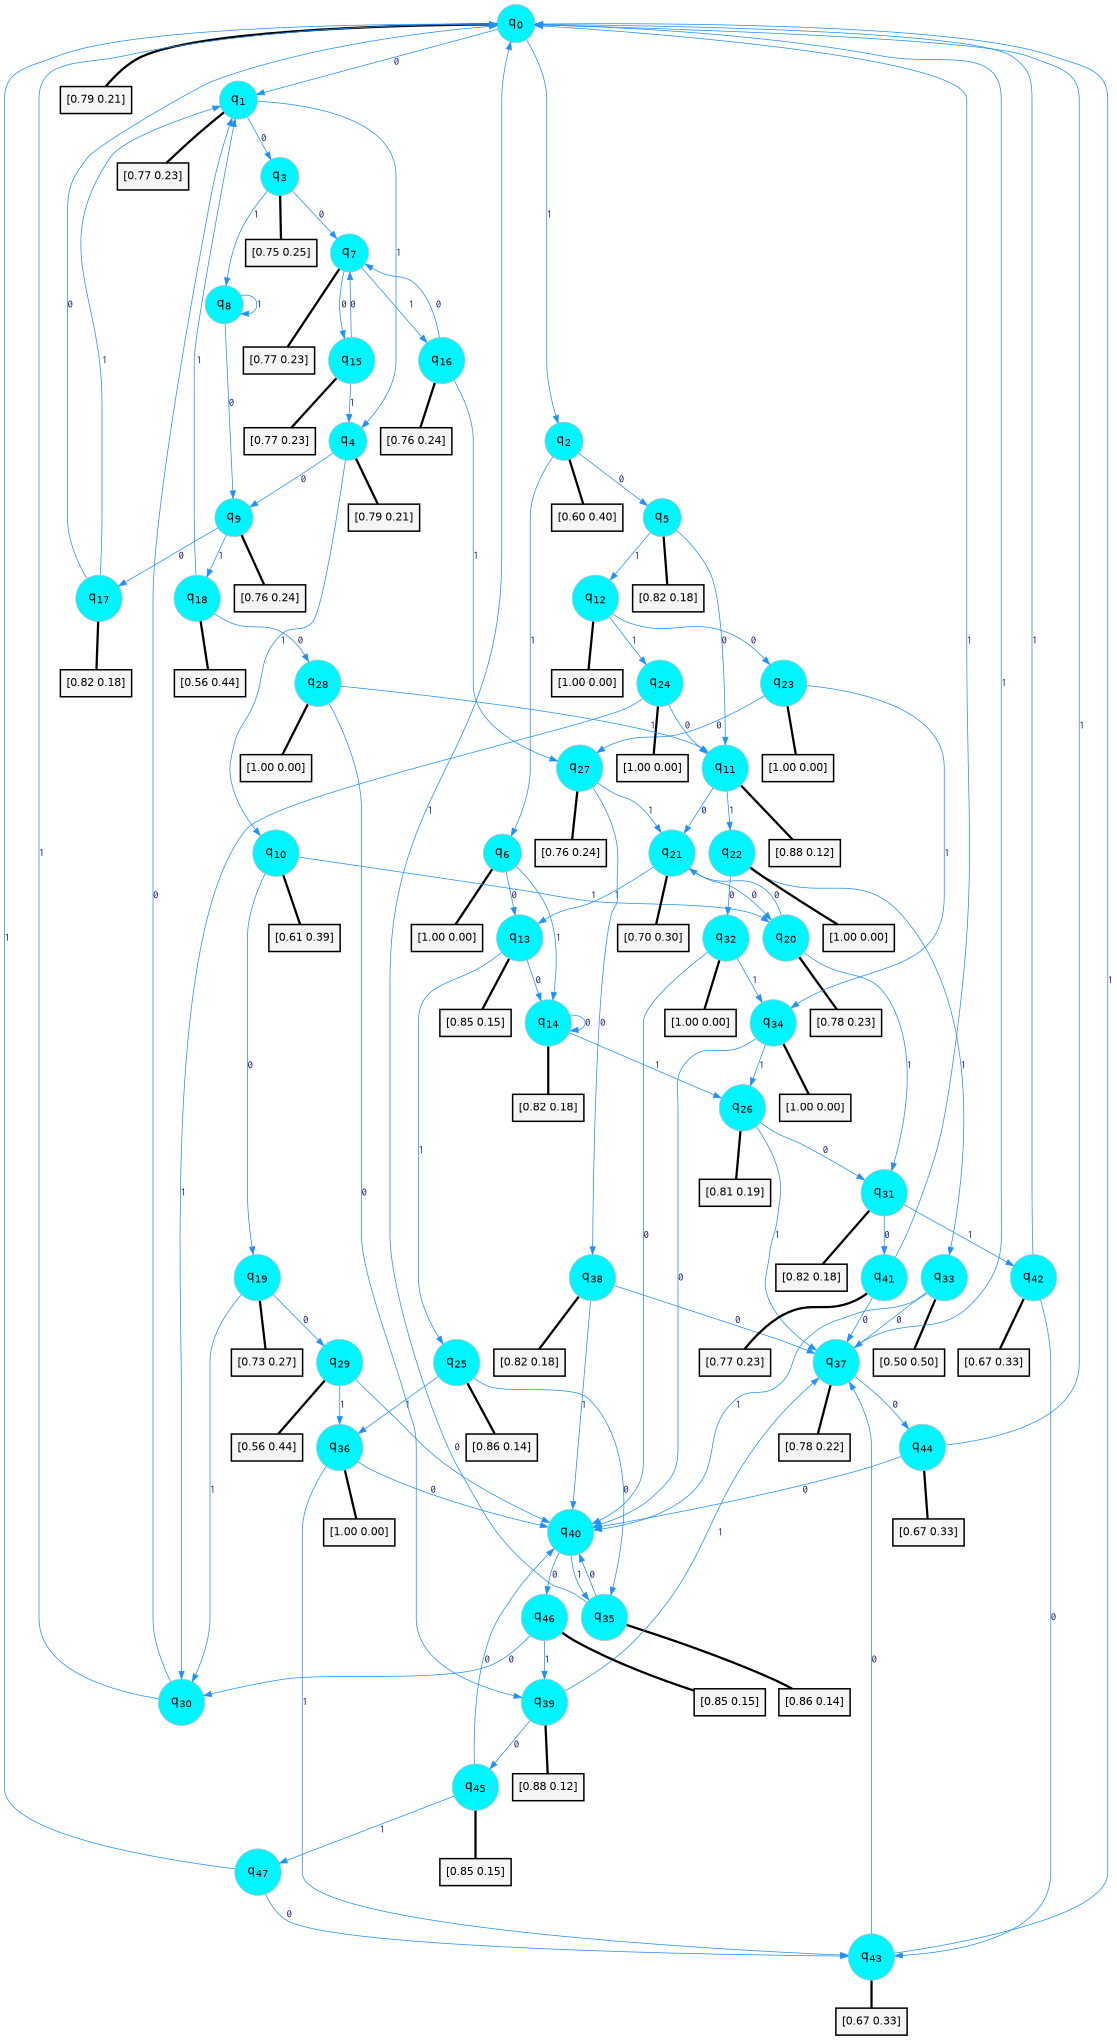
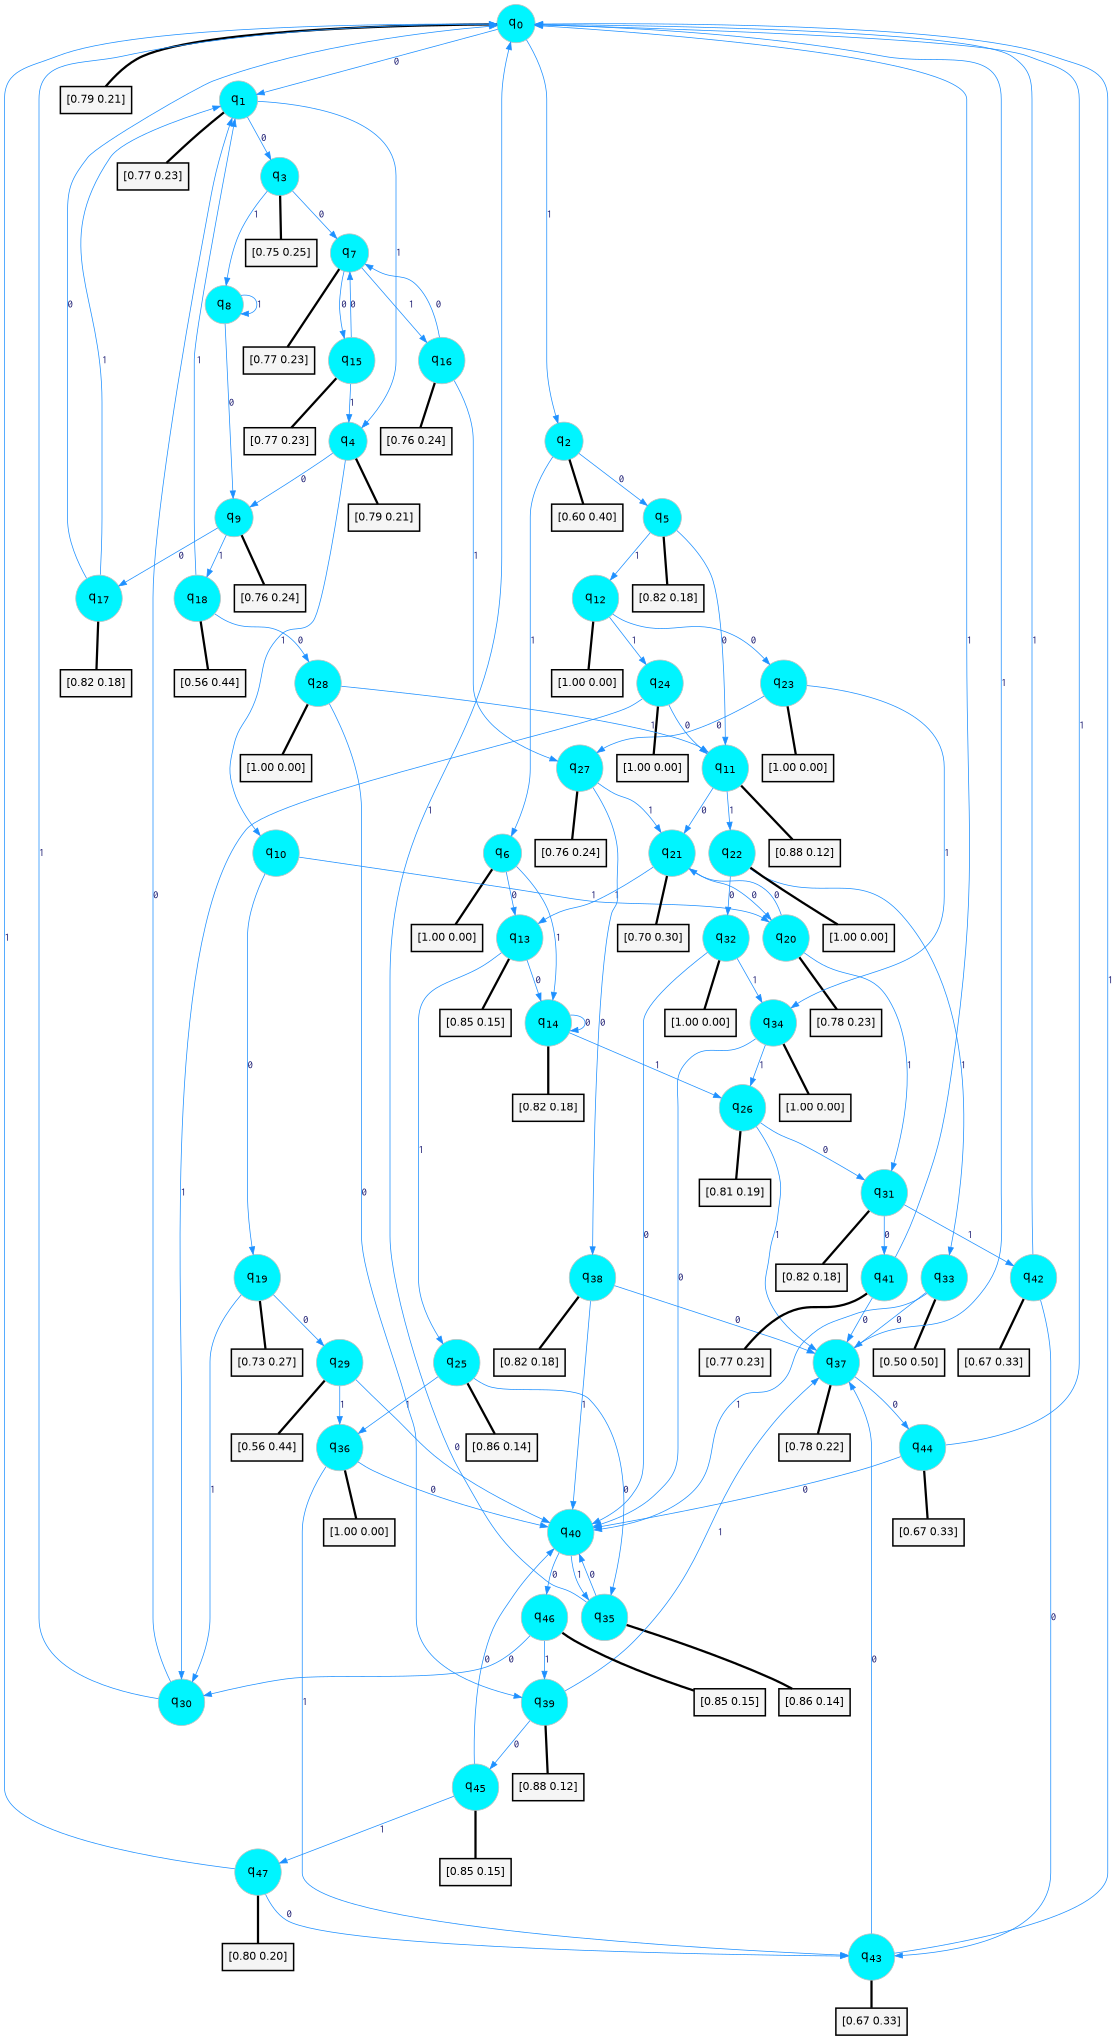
(304, 938) -> none
none -> (258, 1957)
